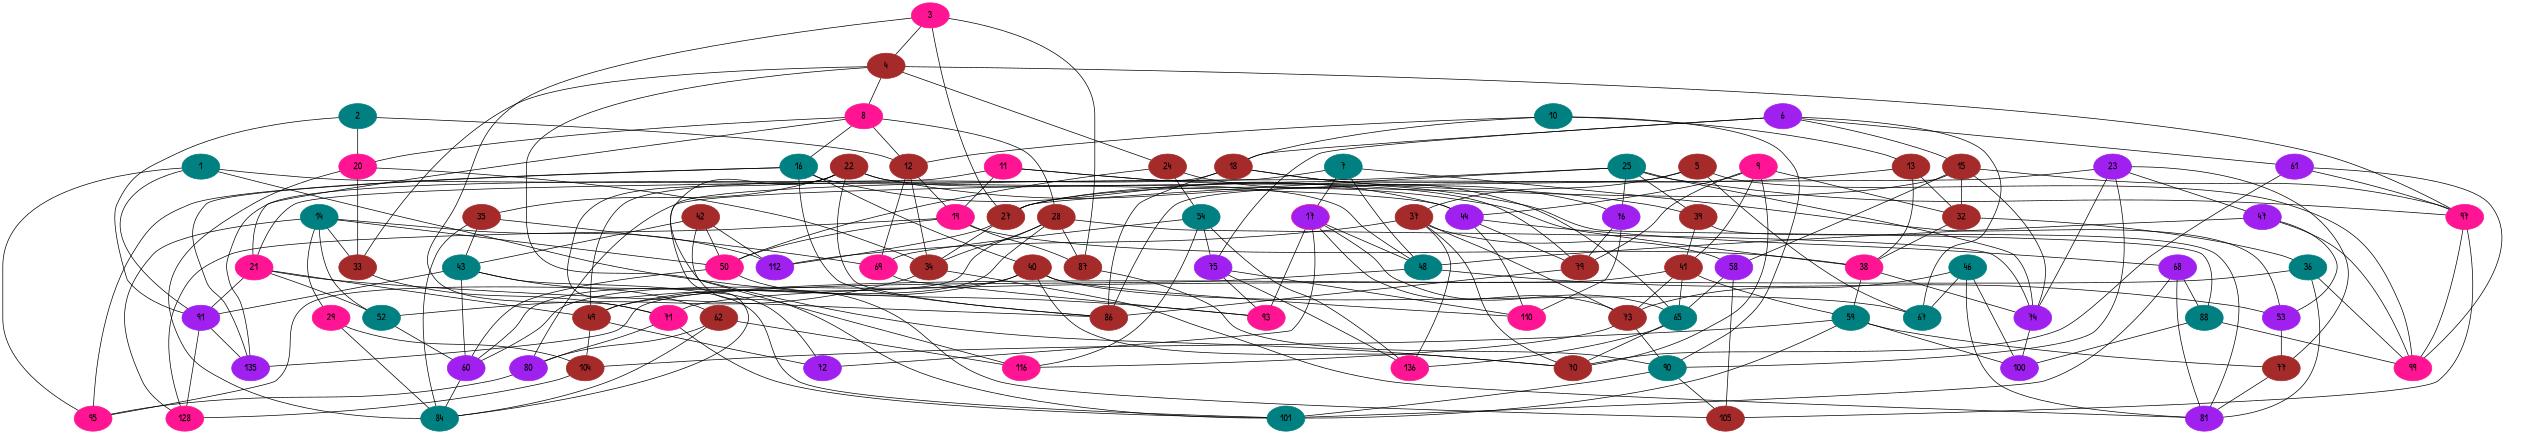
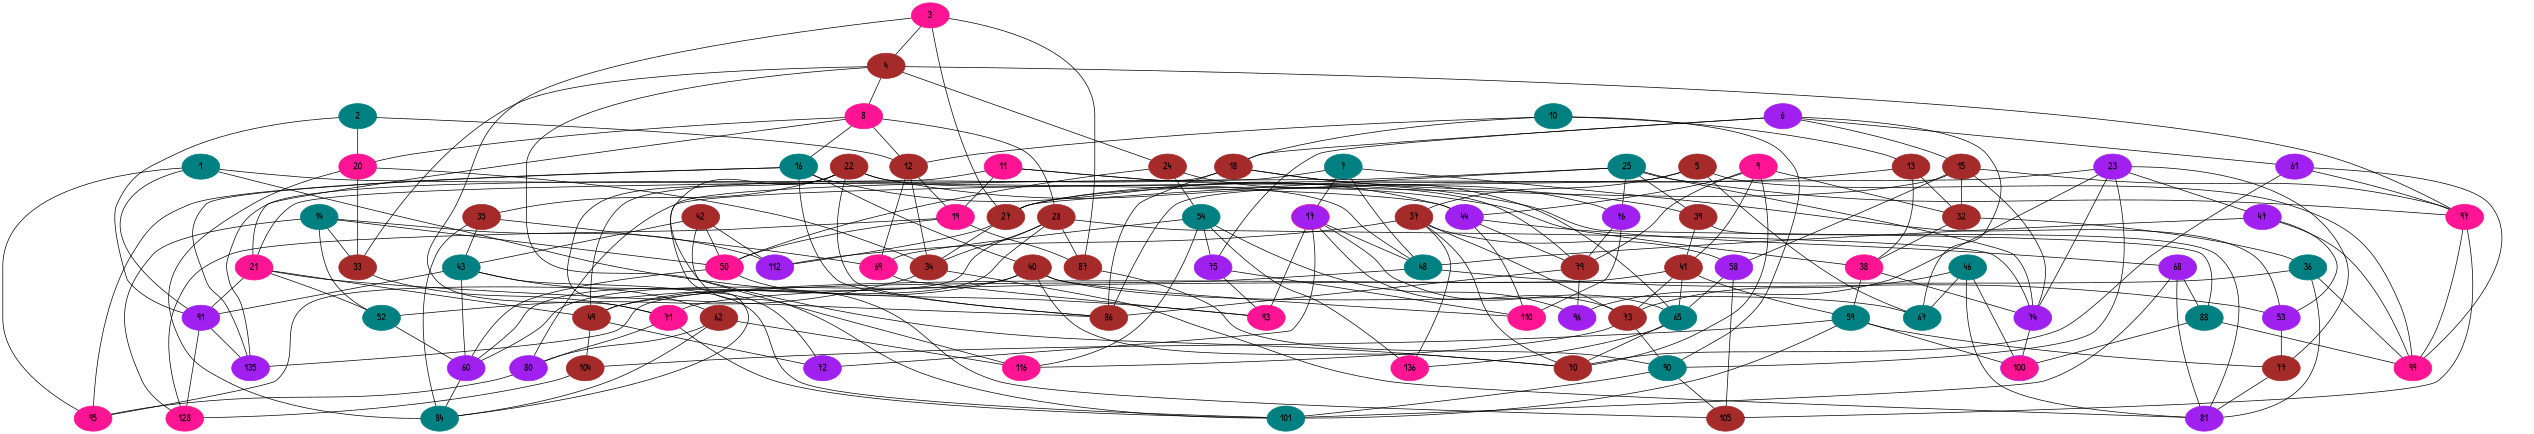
(1429, 252) -> none
(1313, 316) -> none
(331, 318) -> none
none -> (1577, 318)
(2019, 368) -> (2019, 368)
